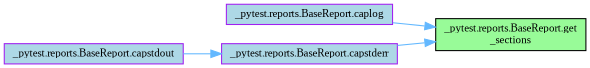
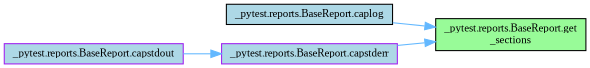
(309, 14) -> (309, 14)
